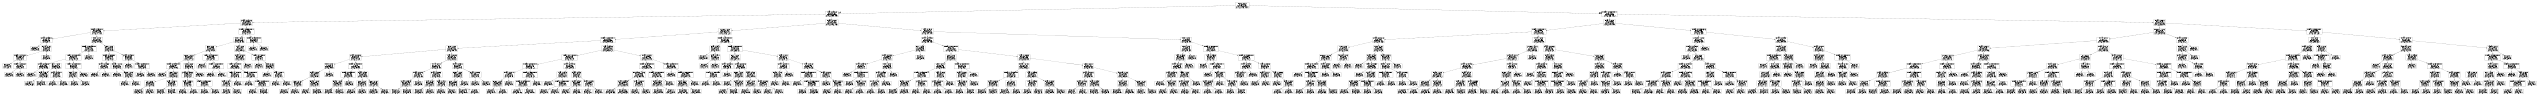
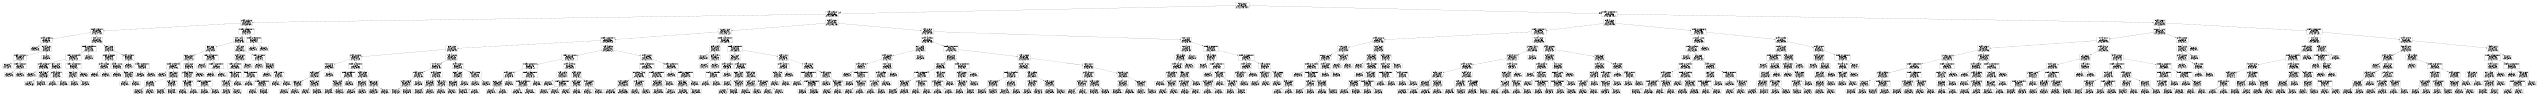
(2103, 49) -> (2103, 49)
